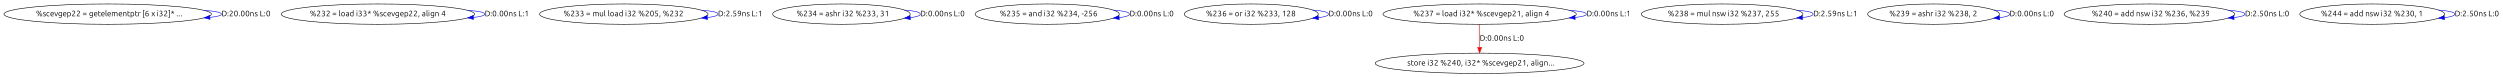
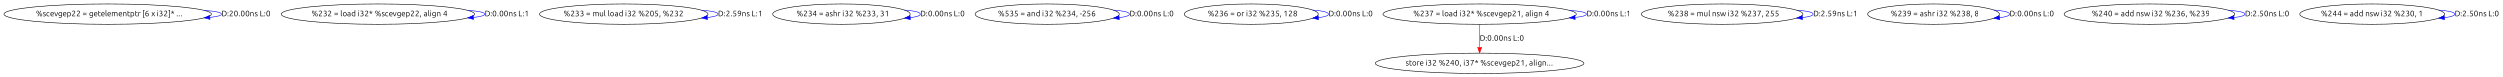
(378, 14) -> (378, 14)
(1047, 14) -> (1047, 14)
(1251, 14) -> (1251, 14)
(1934, 14) -> (1934, 14)
(1480, 63) -> (1480, 63)
